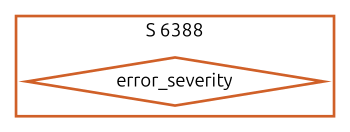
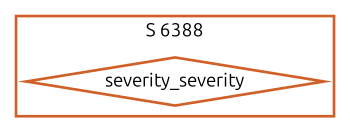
(175, 82) -> (175, 82)
